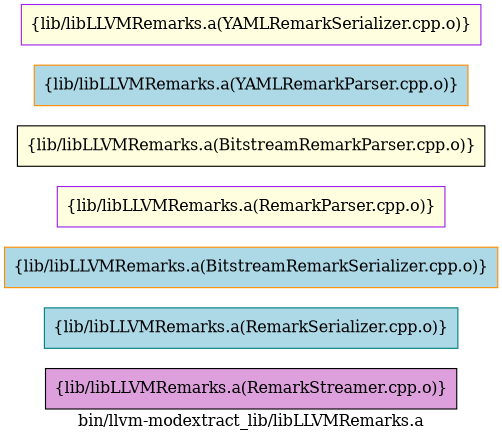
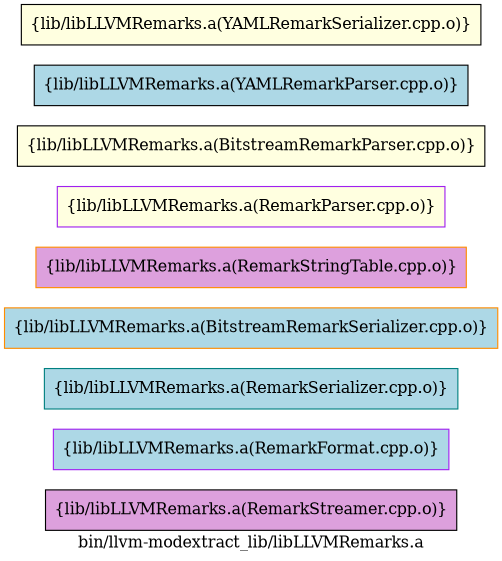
(251, 25) -> (251, 25)
(251, 85) -> (251, 85)
none -> (251, 267)
none -> (251, 449)
